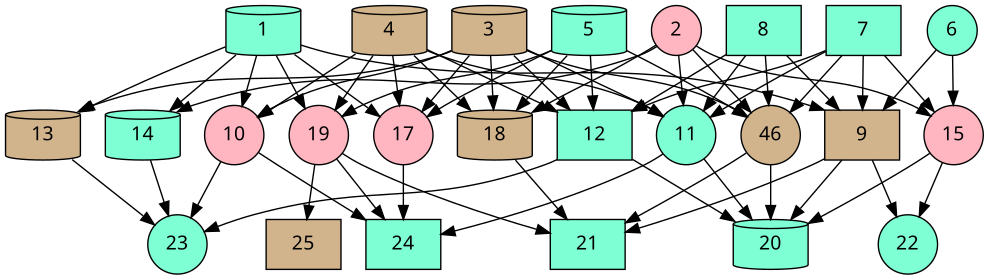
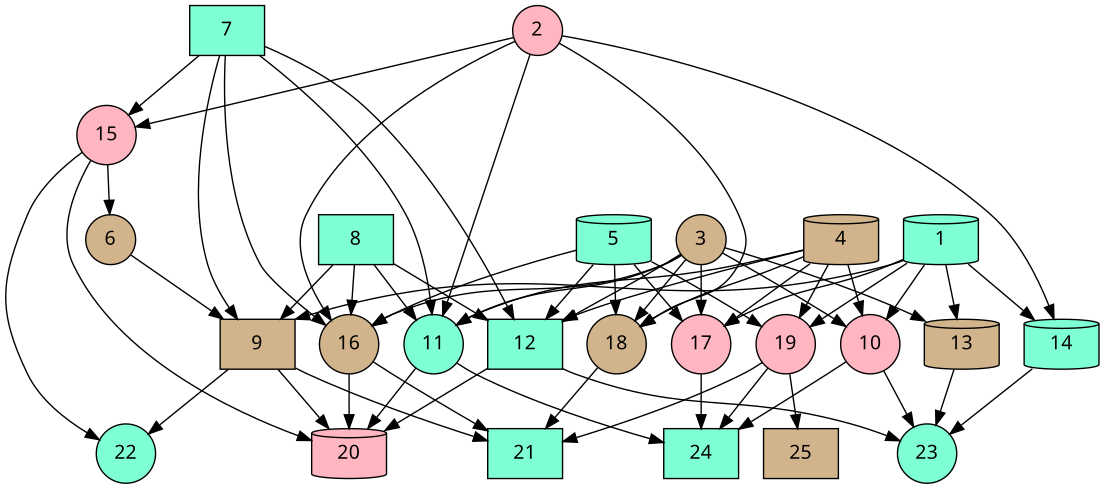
(489, 30) -> (701, 240)
(952, 30) -> (111, 240)
(953, 73) -> (108, 182)
(495, 135) -> (617, 344)
(771, 135) -> (349, 344)
(771, 244) -> (349, 454)
